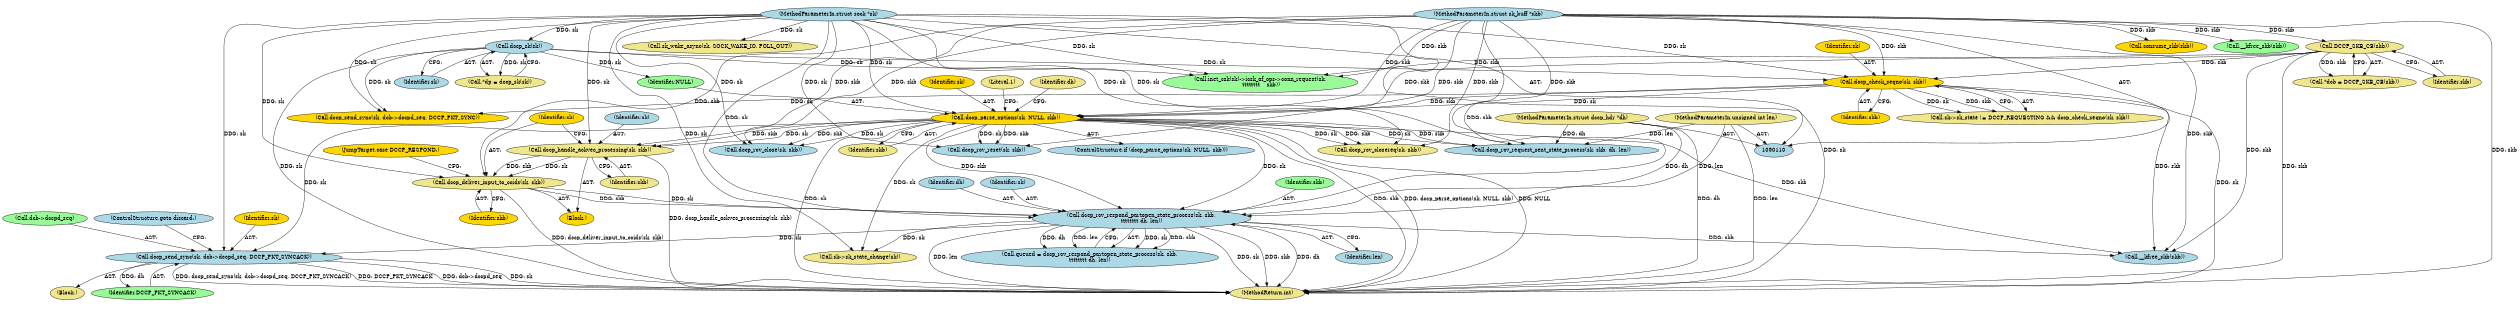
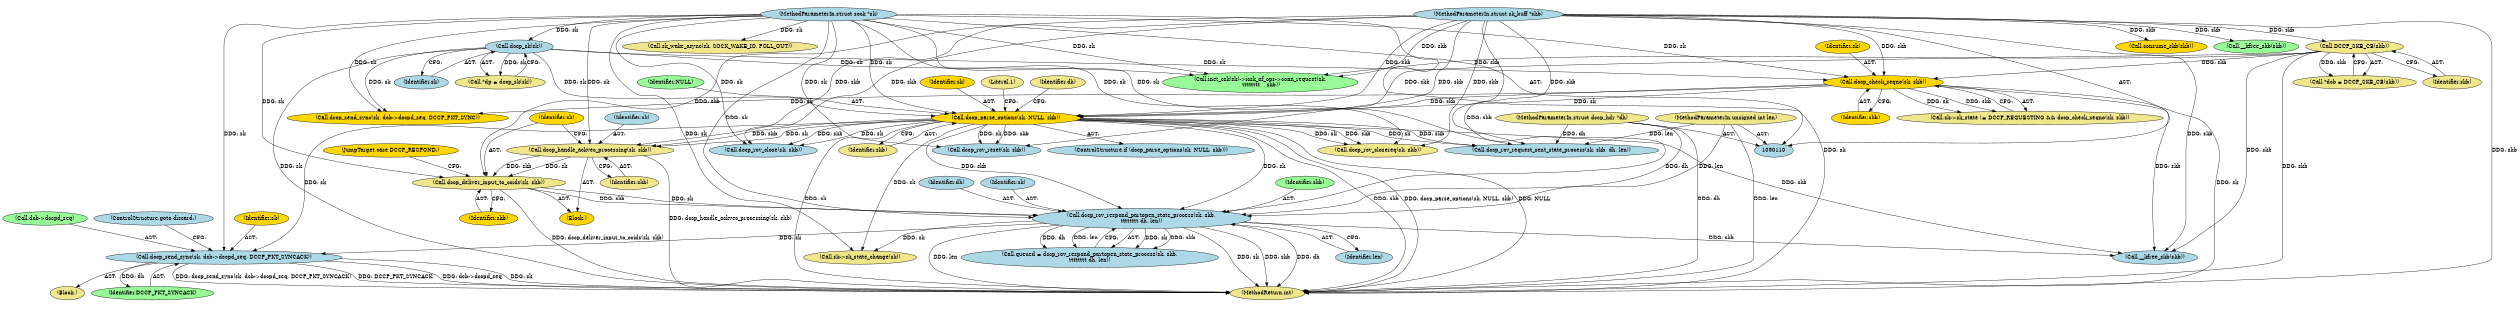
(593, 64) -> (712, 98)
